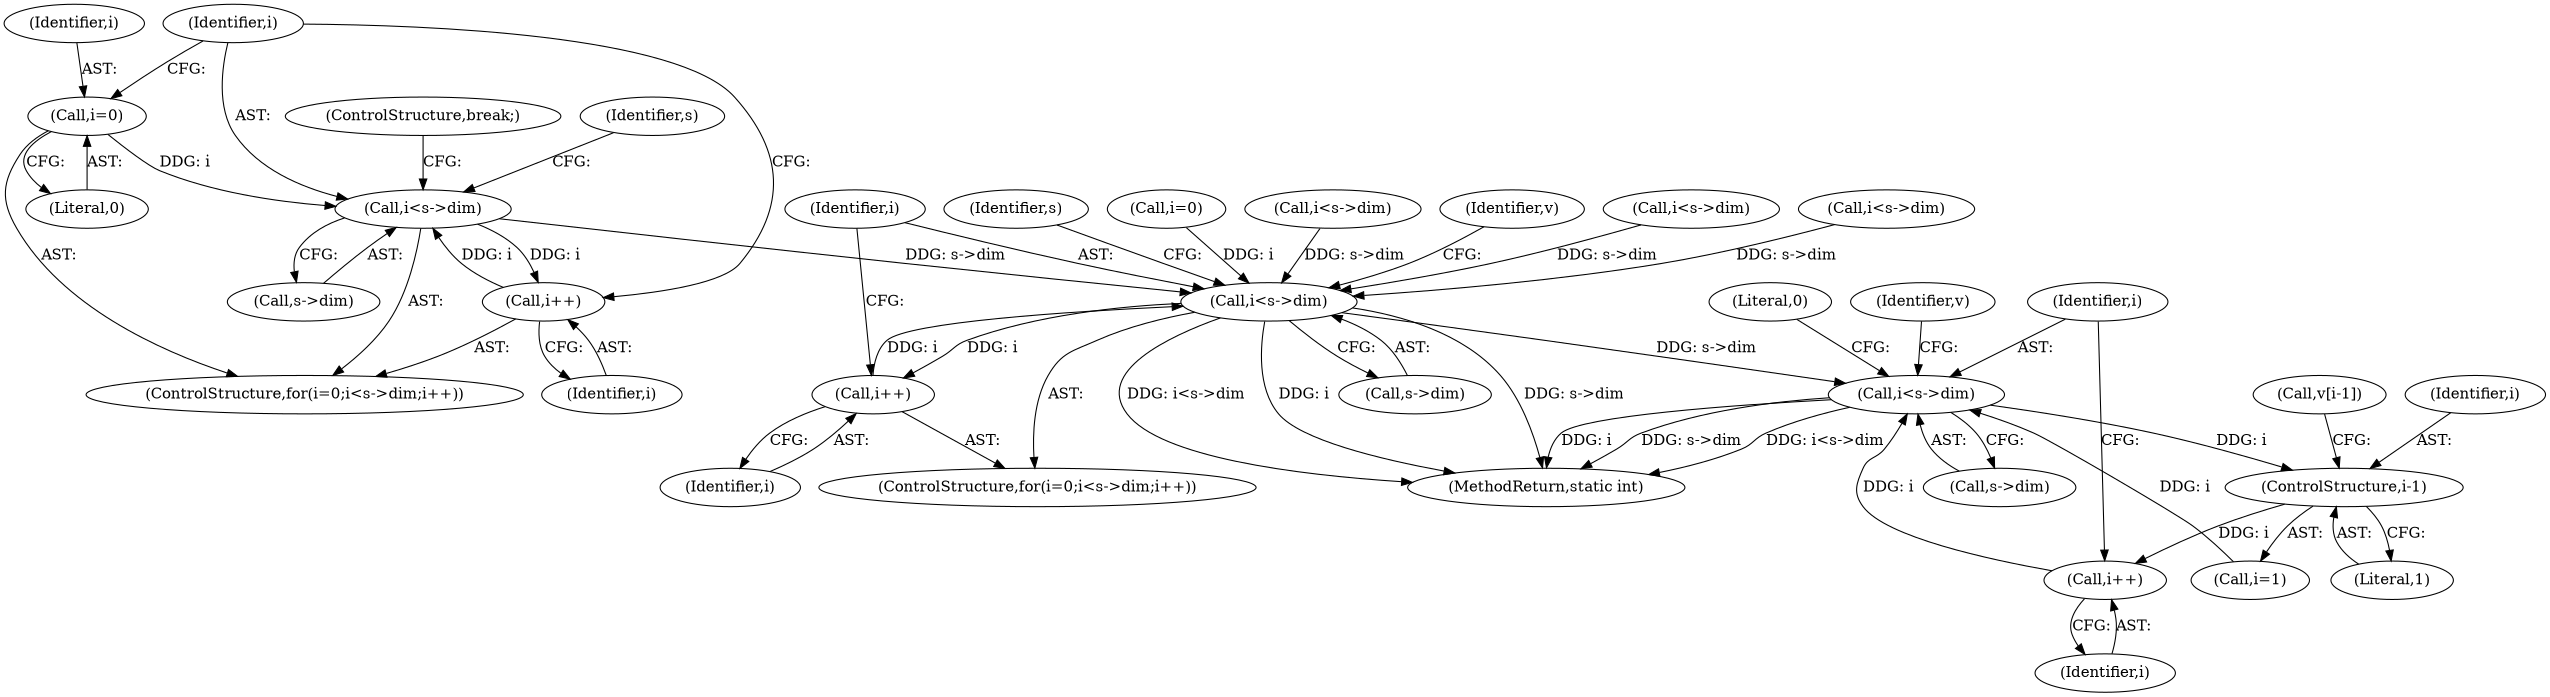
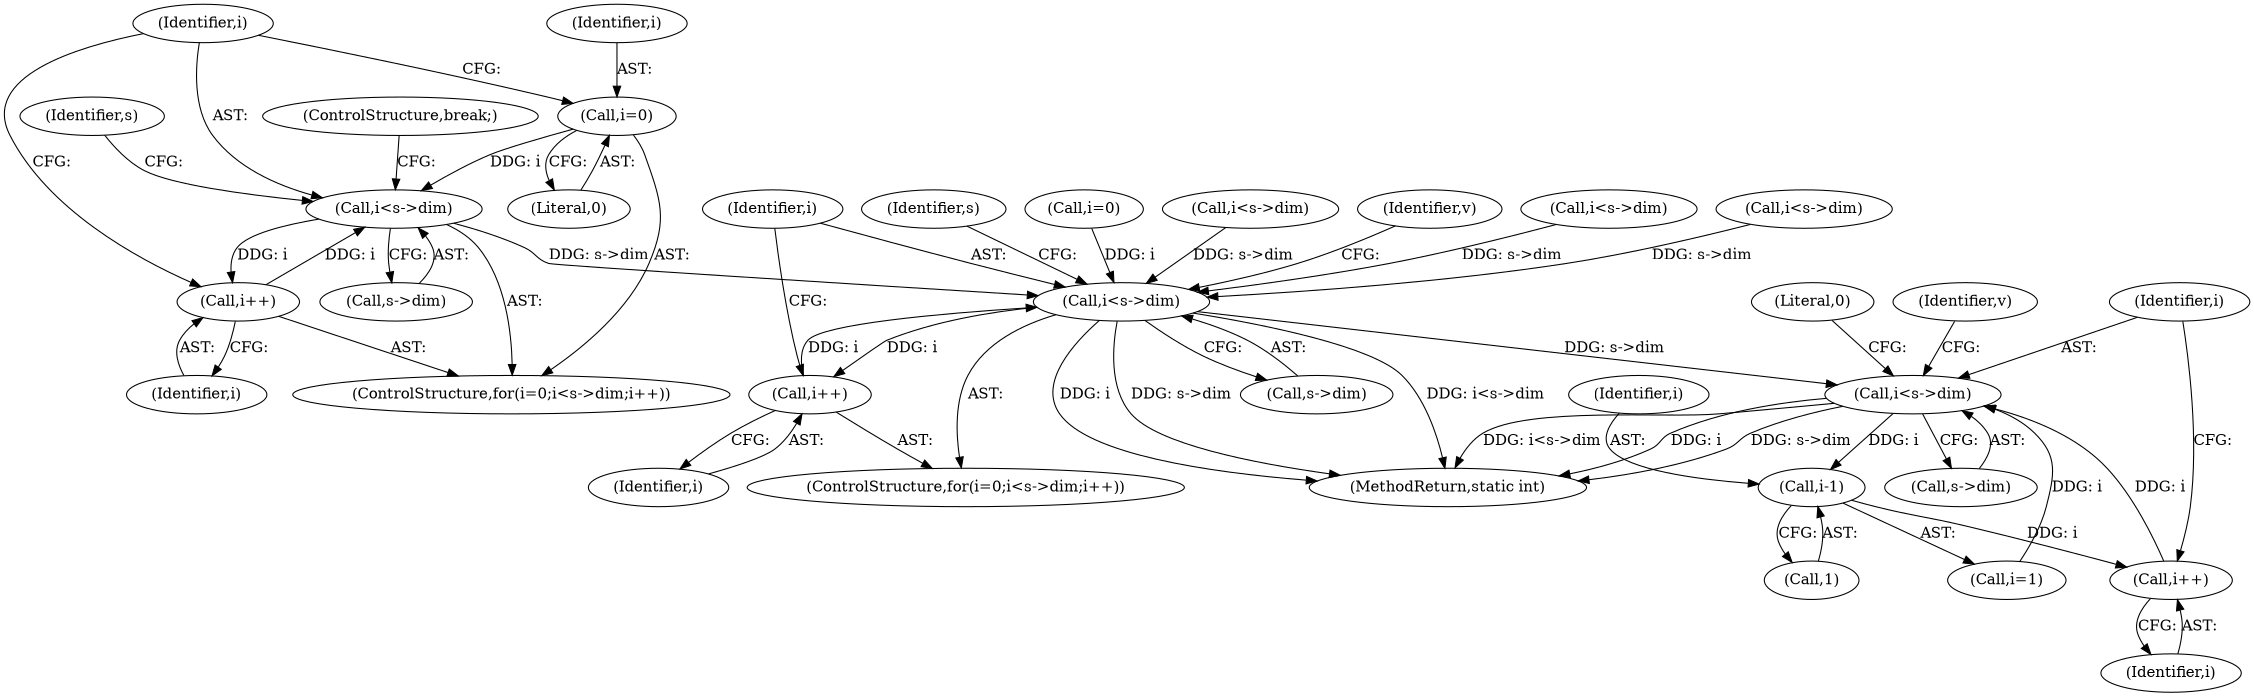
(2320, 395) -> none
(2344, 487) -> (1812, 487)
(2392, 580) -> (1812, 580)
